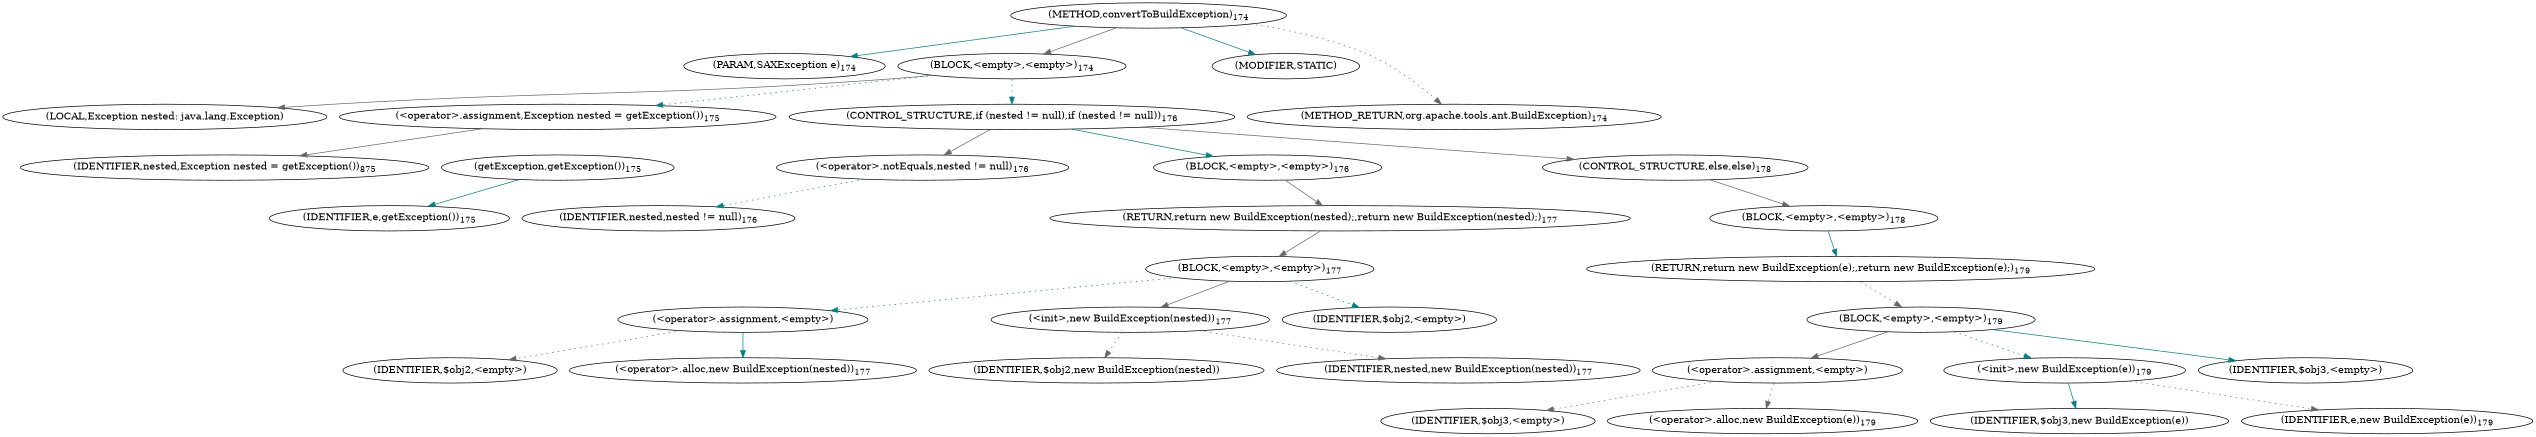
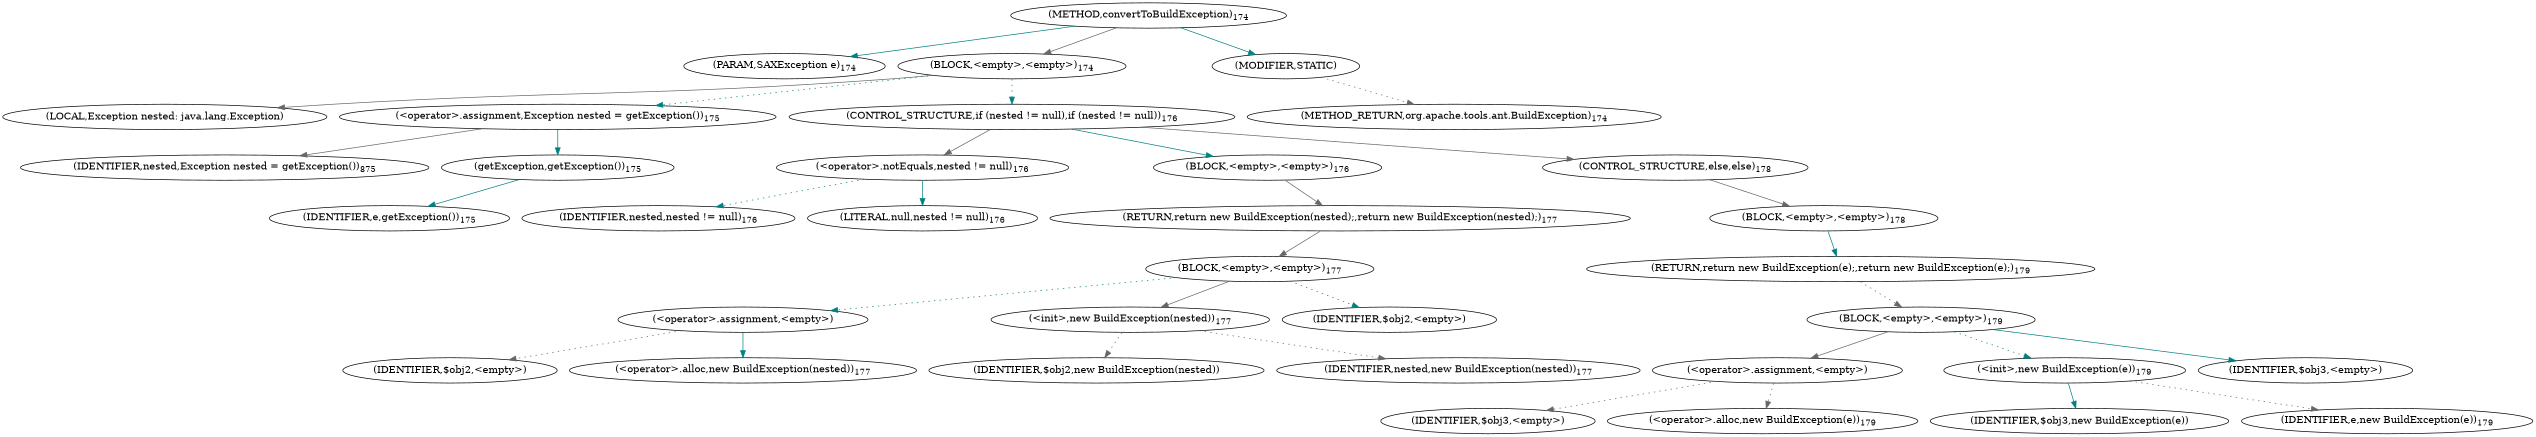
(1349, 47) -> (1364, 90)
none -> (558, 139)
none -> (923, 218)
